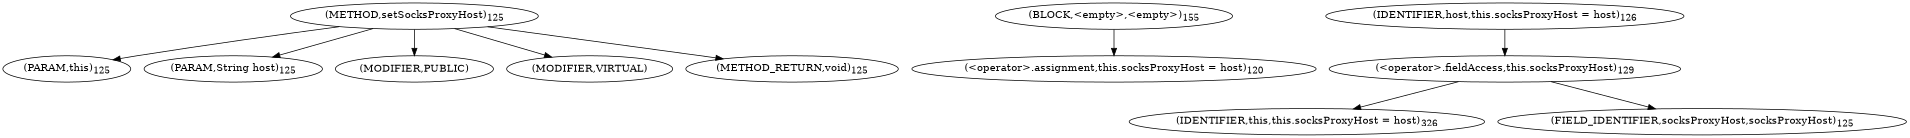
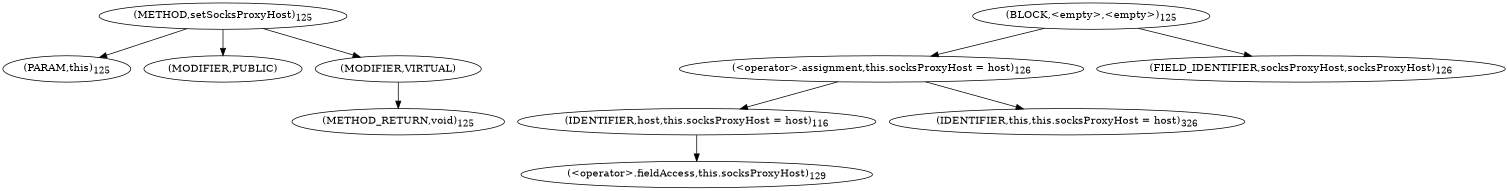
(1191, 15) -> (1168, 15)
(1628, 15) -> (820, 121)
(602, 42) -> (398, 92)
(1255, 68) -> (1023, 68)
(233, 69) -> none
none -> (793, 94)
(1410, 94) -> (971, 94)
(1600, 94) -> (1191, 41)
(1845, 121) -> (1444, 68)
